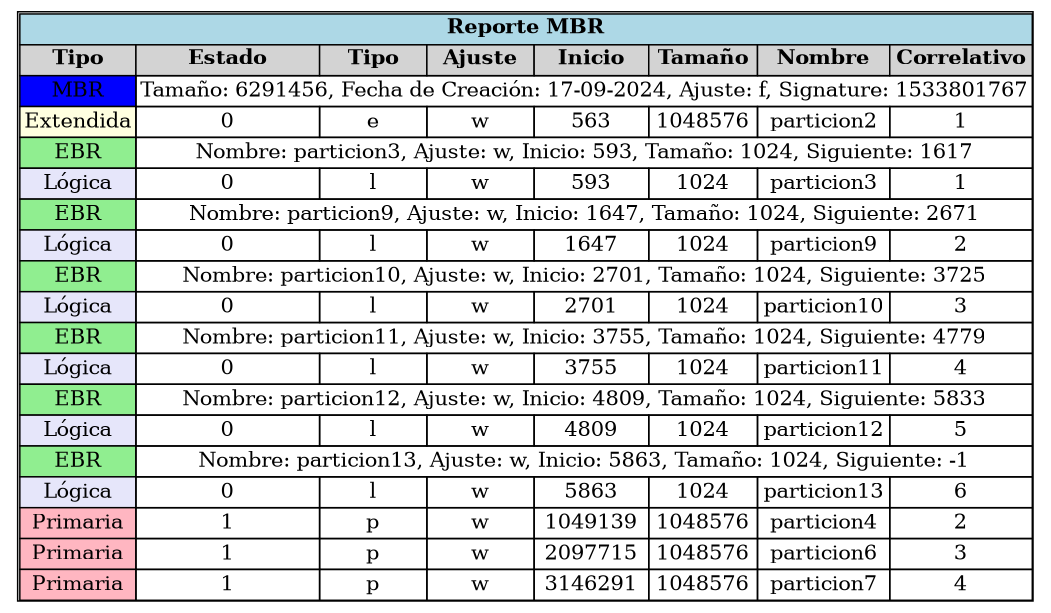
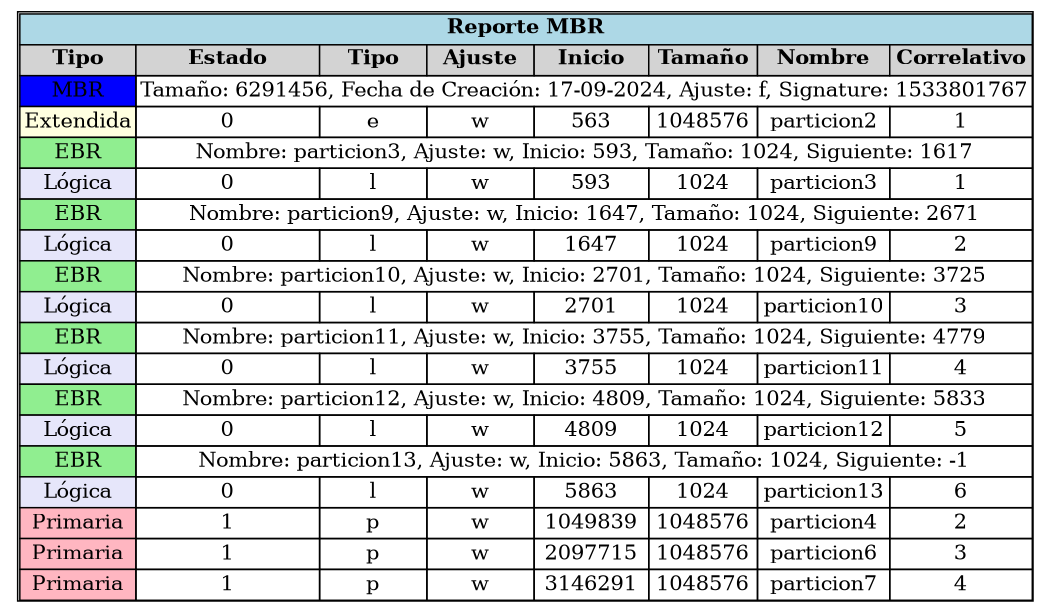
(591, 522) -> (591, 522)
